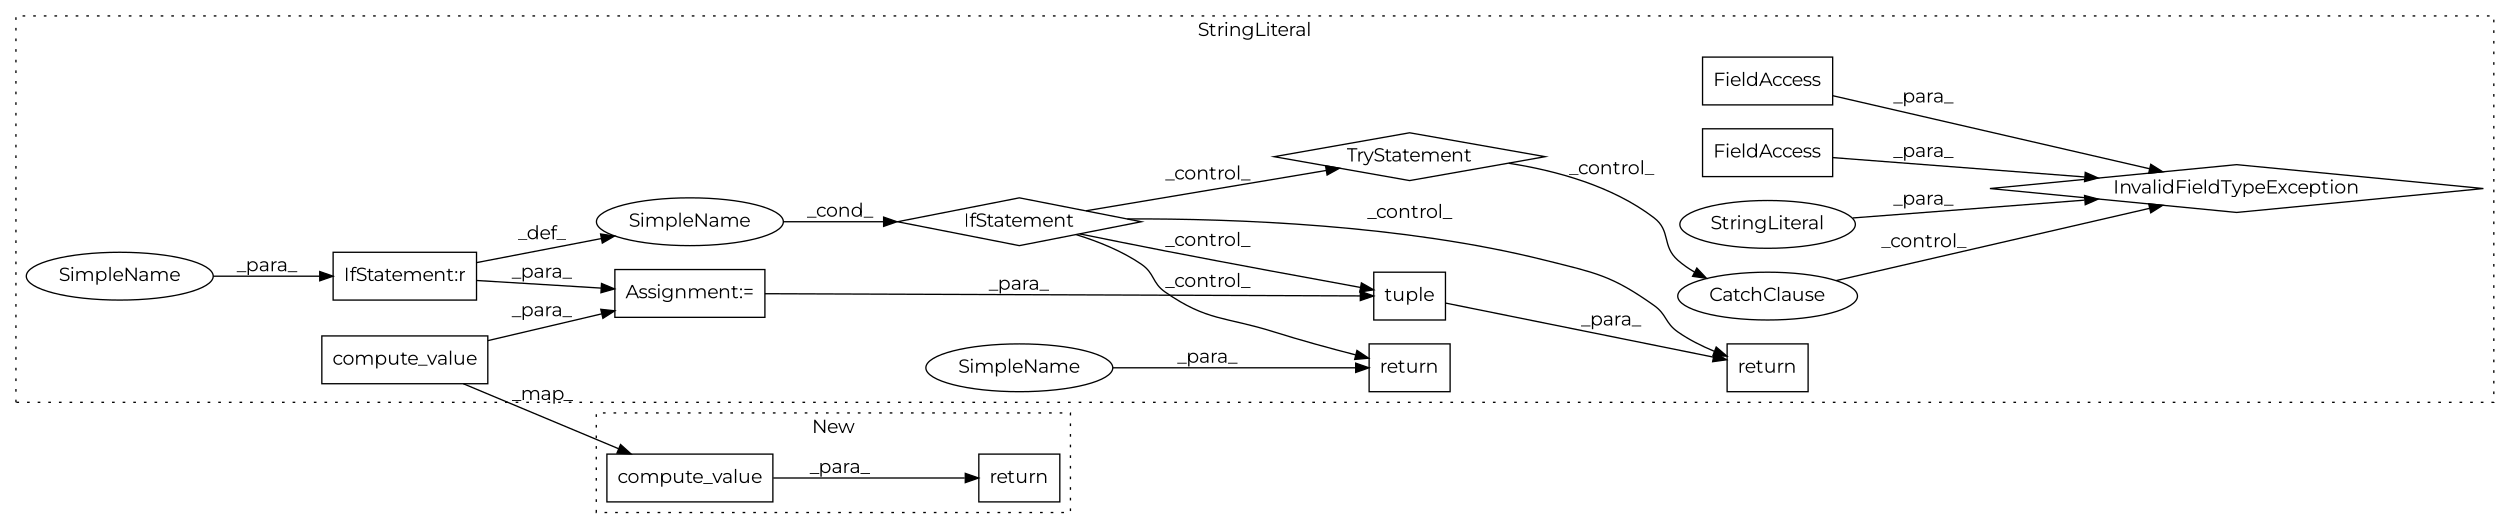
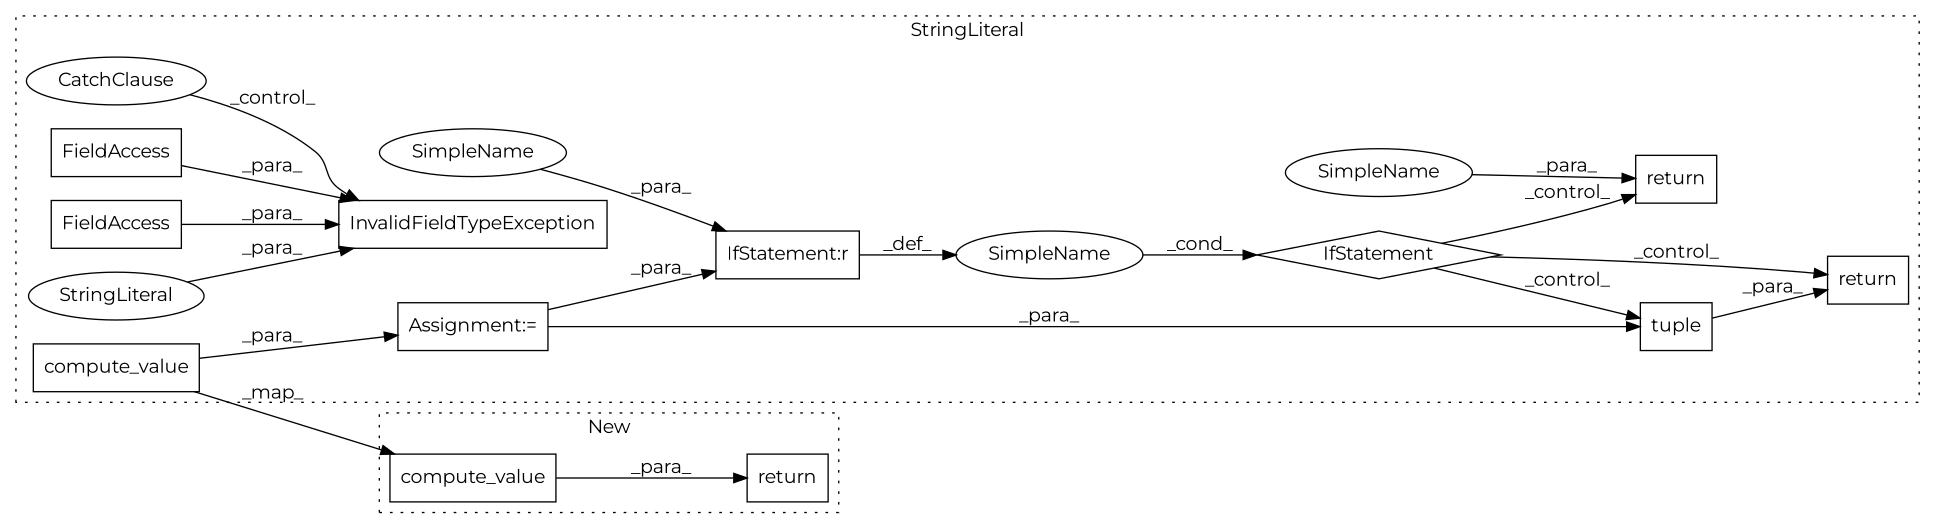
(1410, 157) -> none
(2237, 189) -> (473, 224)
(539, 284) -> (625, 292)
